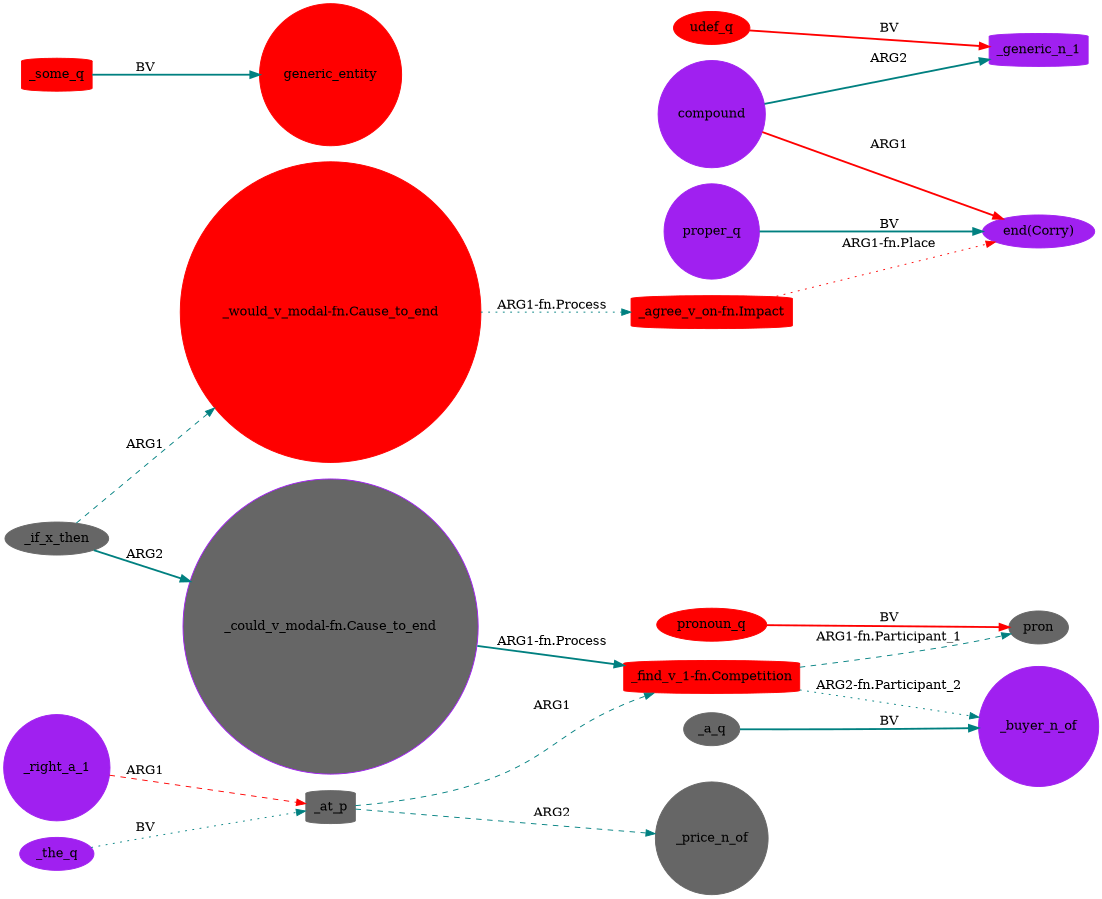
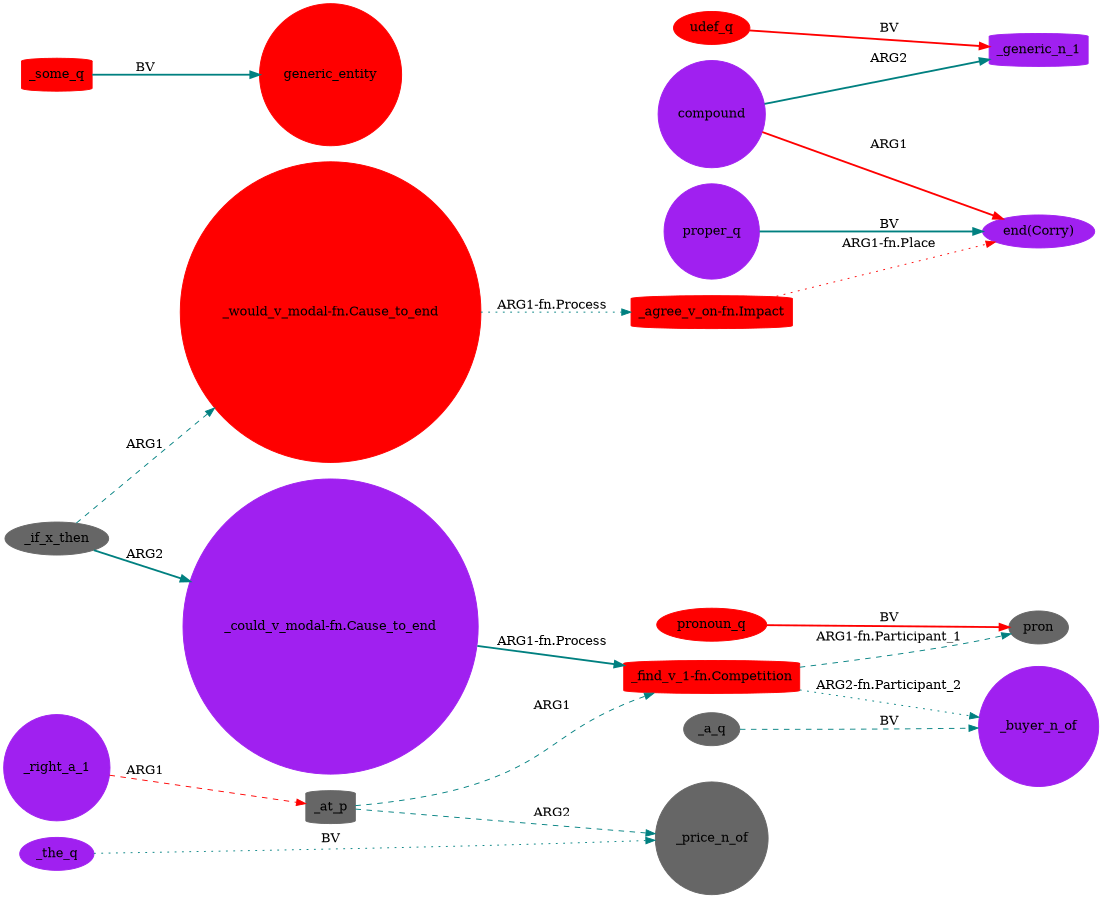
(331, 627) -> (331, 627)
(854, 729) -> (854, 729)
(194, 829) -> (370, 848)
